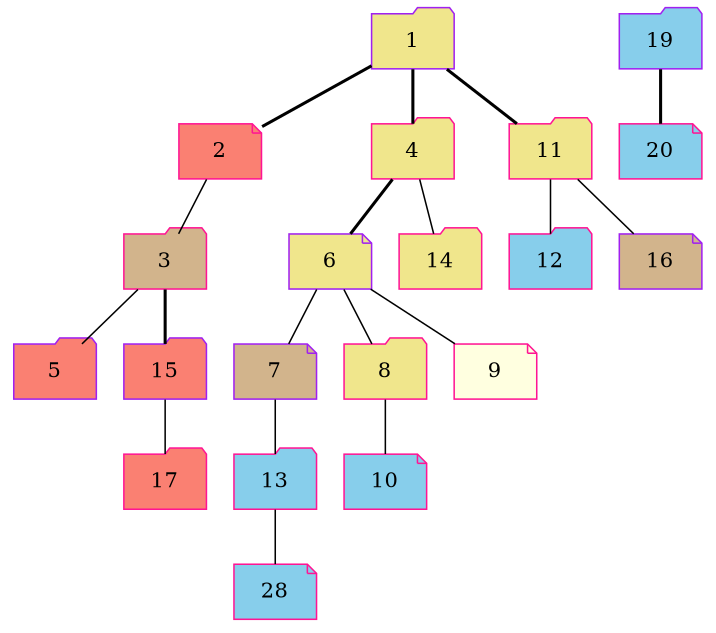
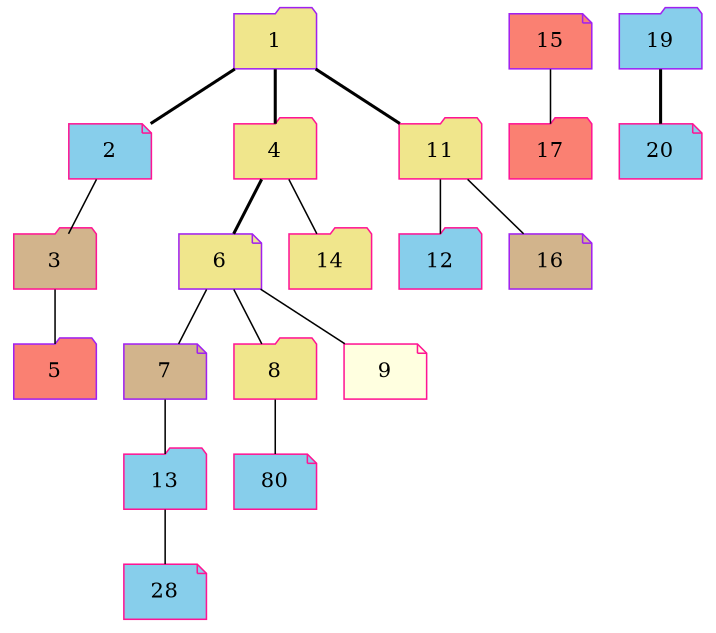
(220, 151) -> (110, 151)
(165, 317) -> none
(165, 372) -> (550, 41)
(385, 482) -> (275, 482)
